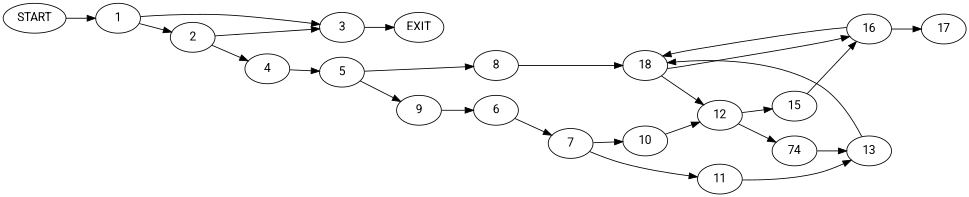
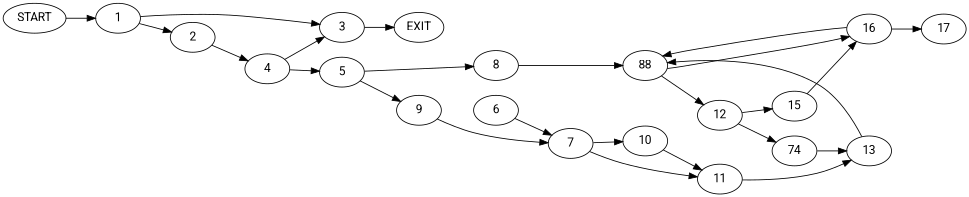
(263, 33) -> (301, 50)
(645, 66) -> (645, 66)
(453, 110) -> (487, 136)
(679, 130) -> (679, 158)
